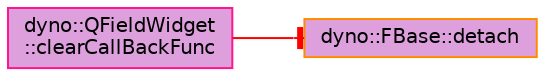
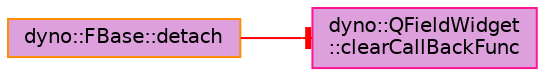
(263, 38) -> (271, 38)
